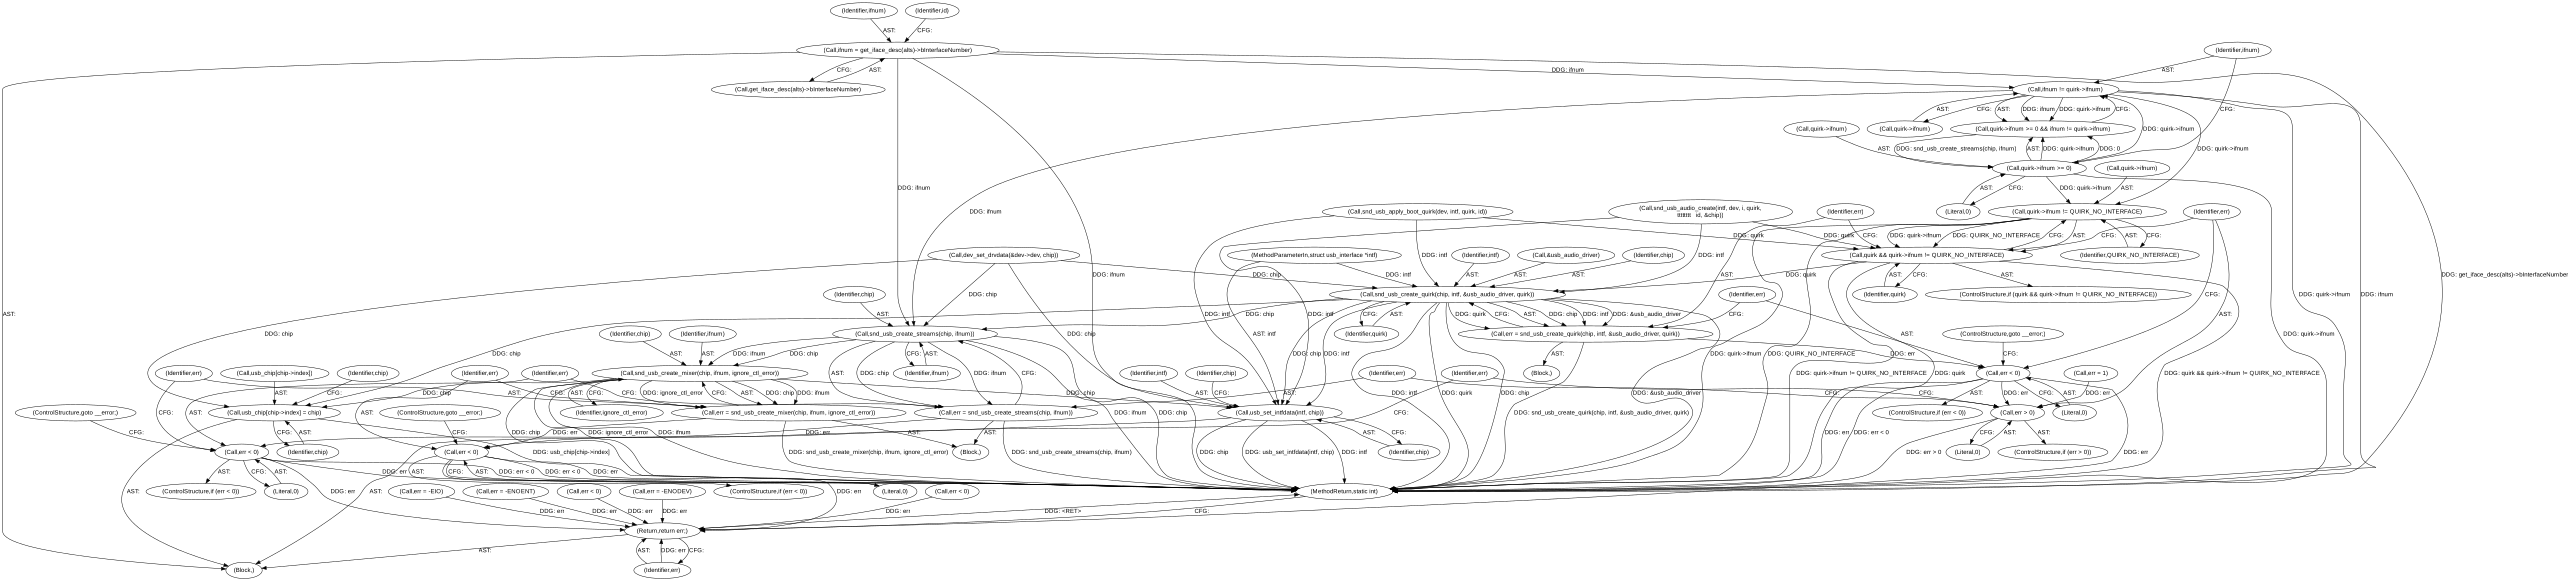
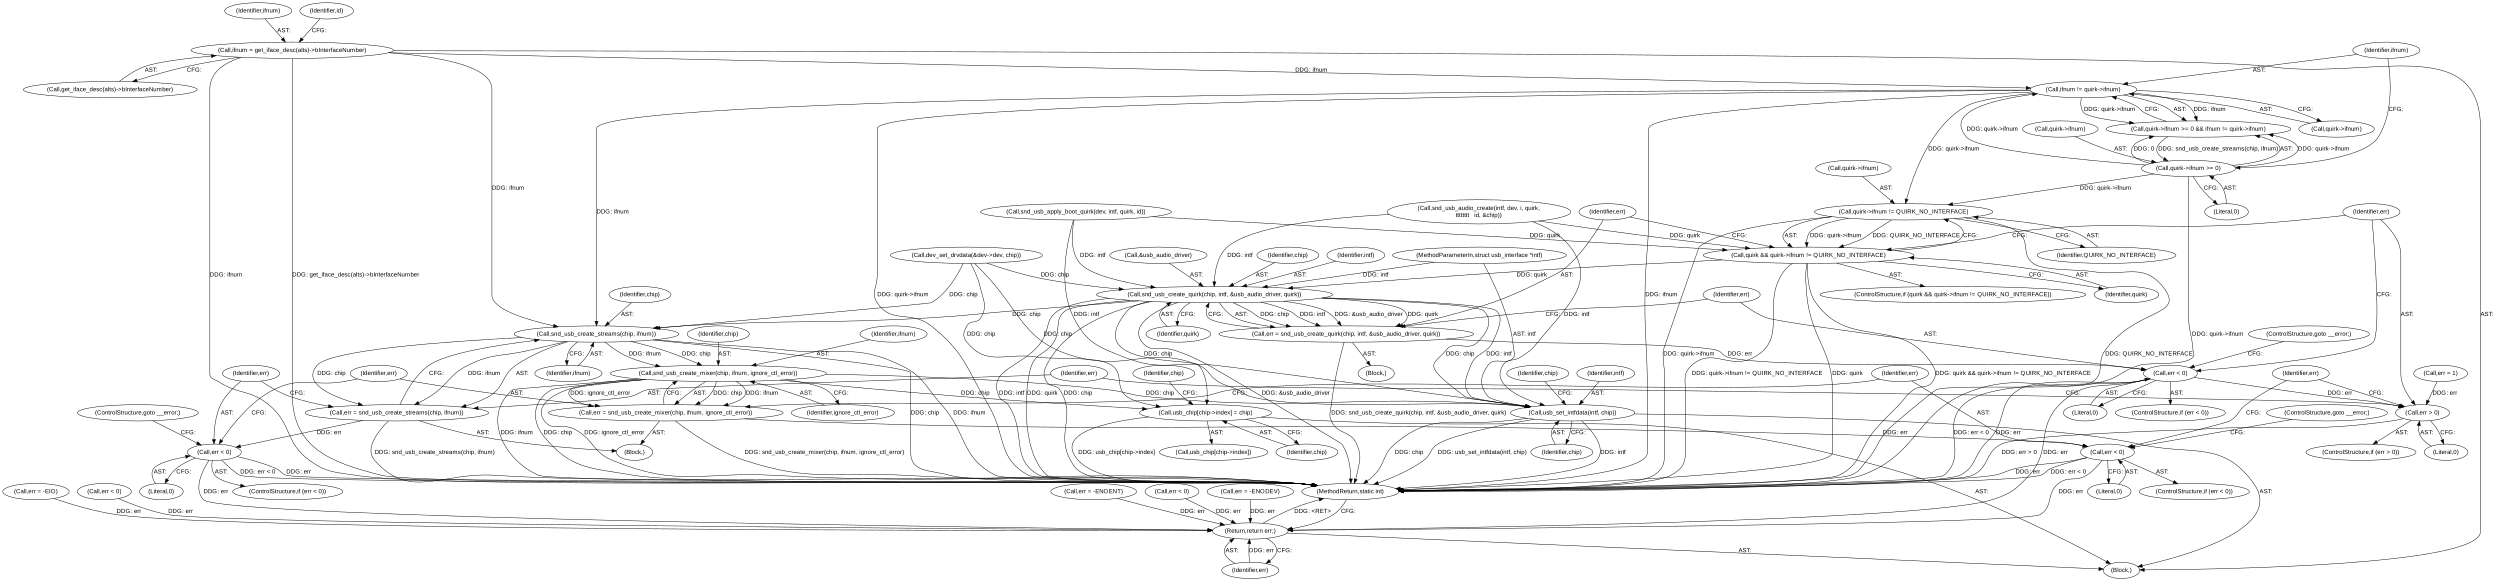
(275, 391) -> (1209, 430)
